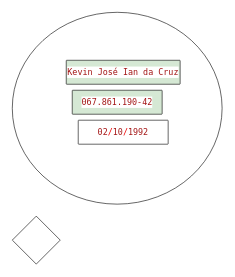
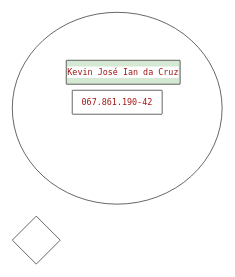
(117, 102) -> (117, 102)
(123, 132) -> none
